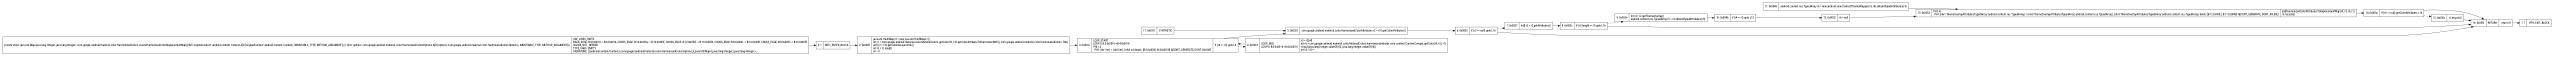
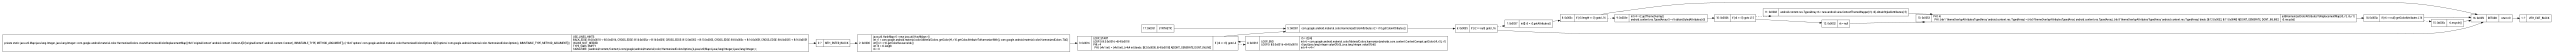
none -> (1762, 17)
